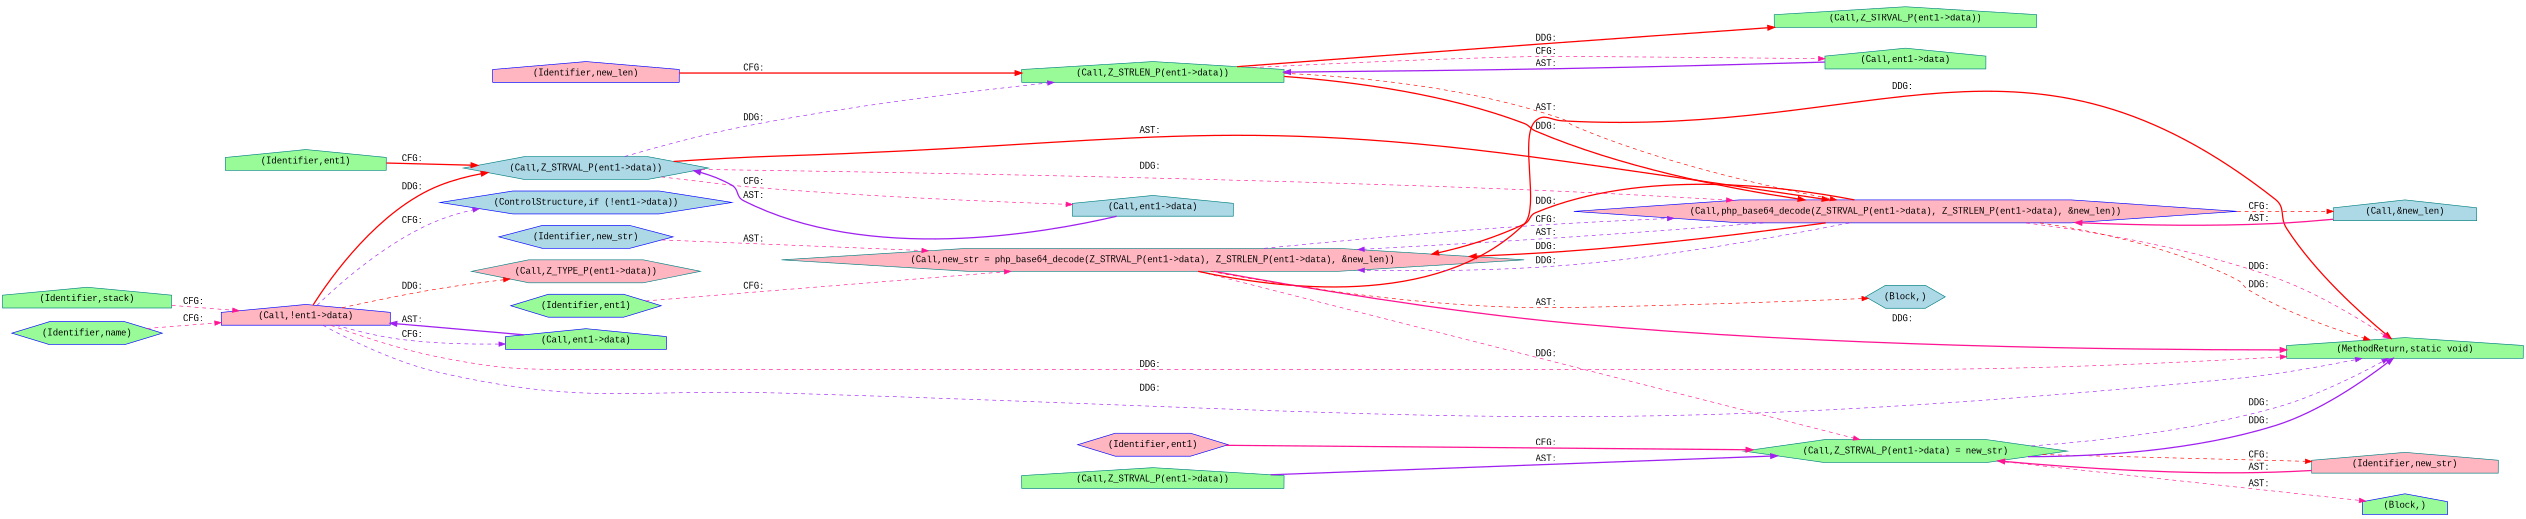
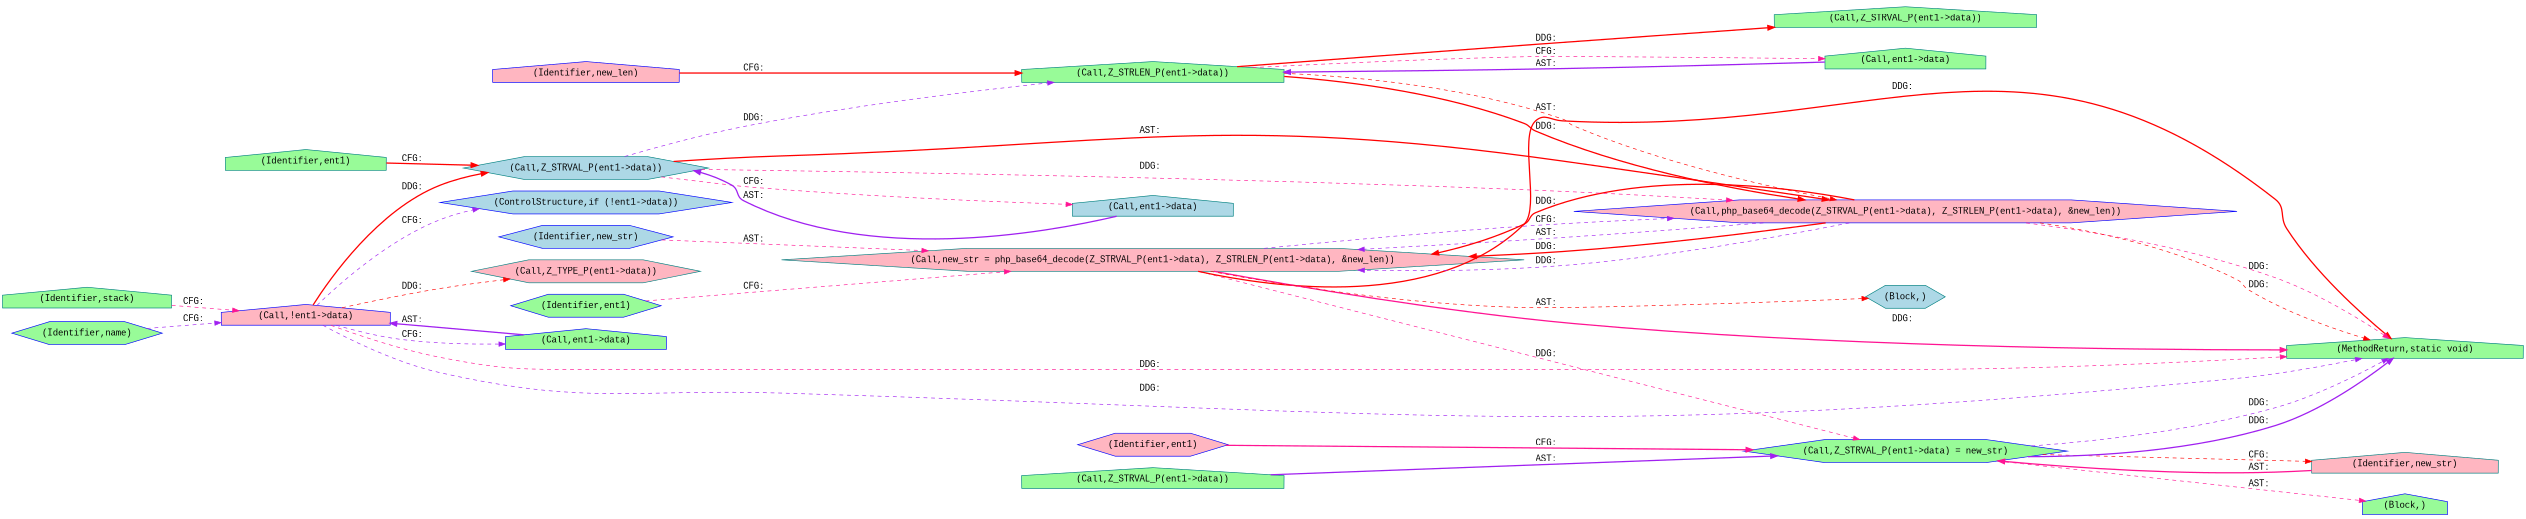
(2405, 211) -> none
(181, 326) -> (181, 326)
(1905, 451) -> (1905, 451)
